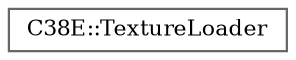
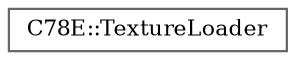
(148, 30) -> (148, 30)
